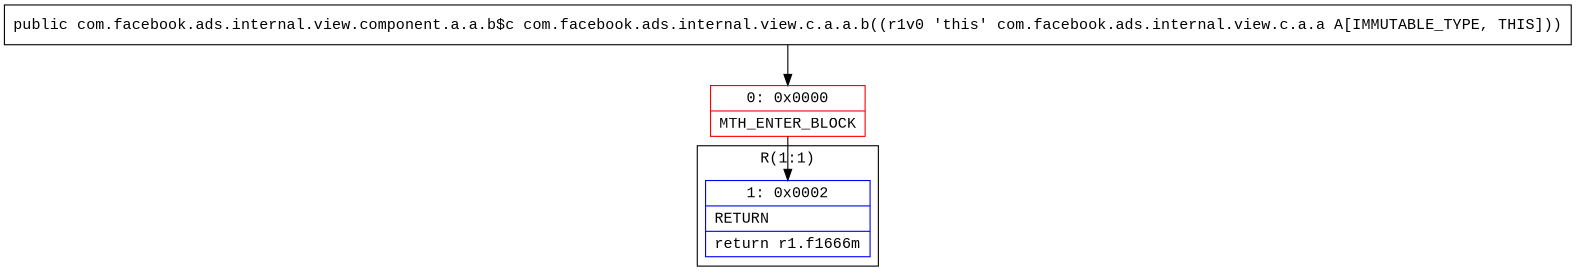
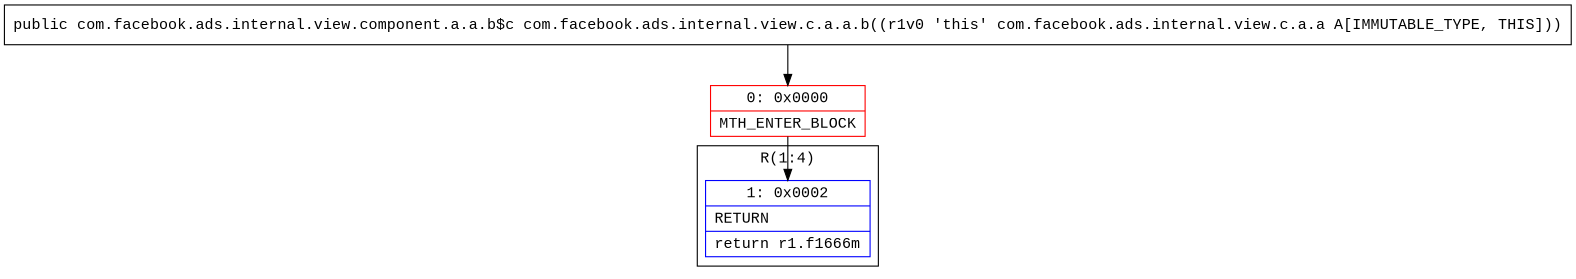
(788, 158) -> (788, 158)
